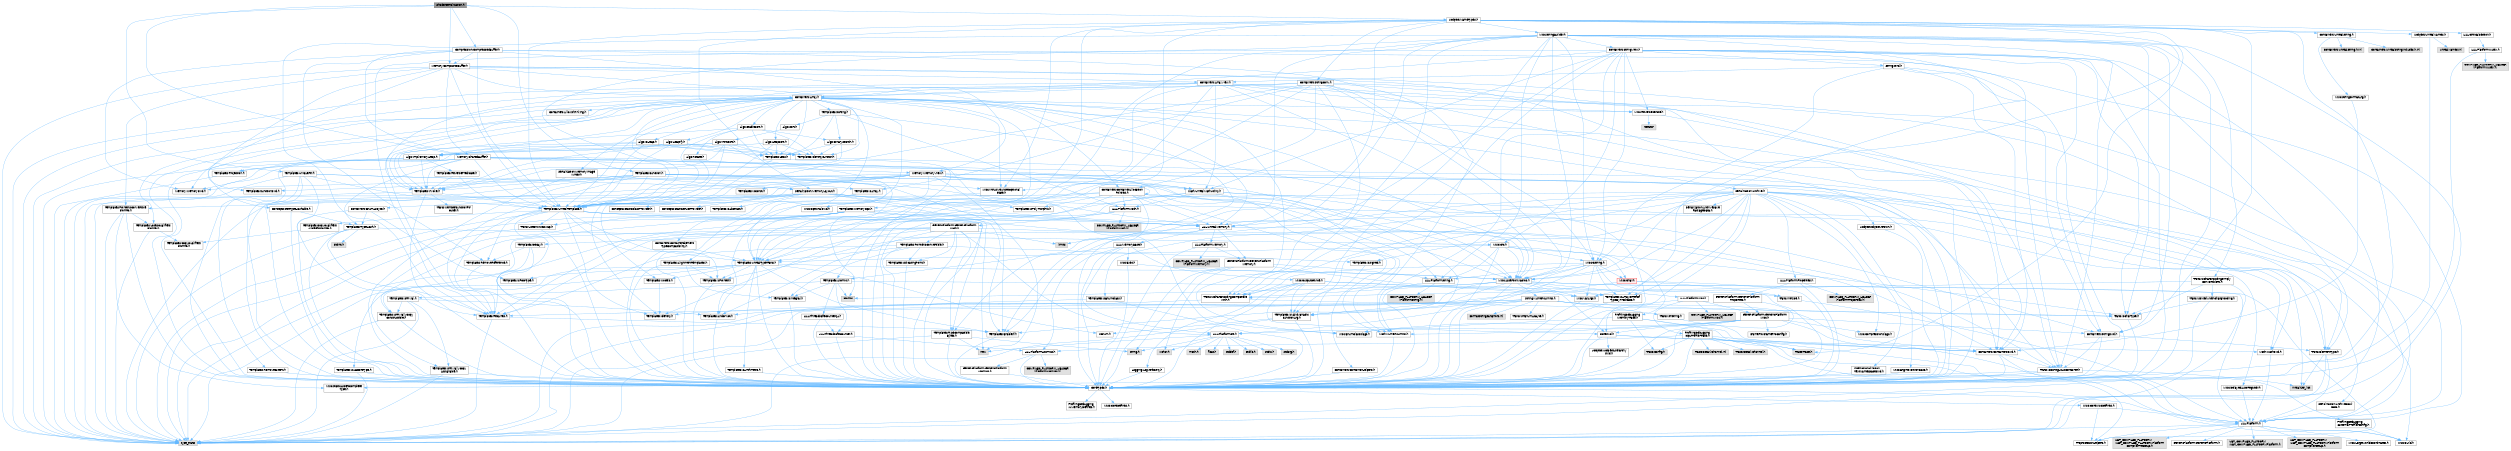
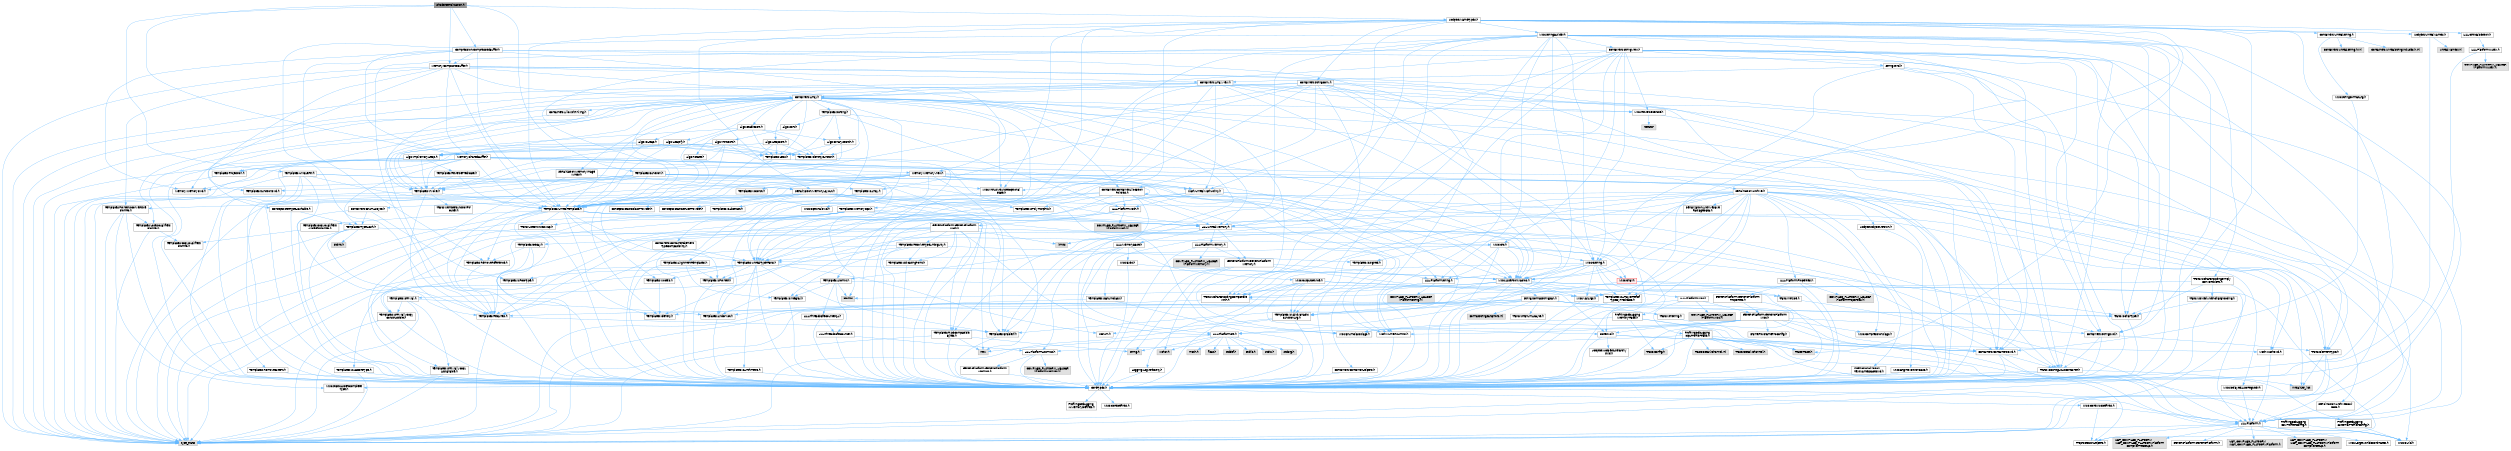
(922, 245) -> (922, 245)
(1540, 299) -> (1540, 299)
none -> (2294, 424)
